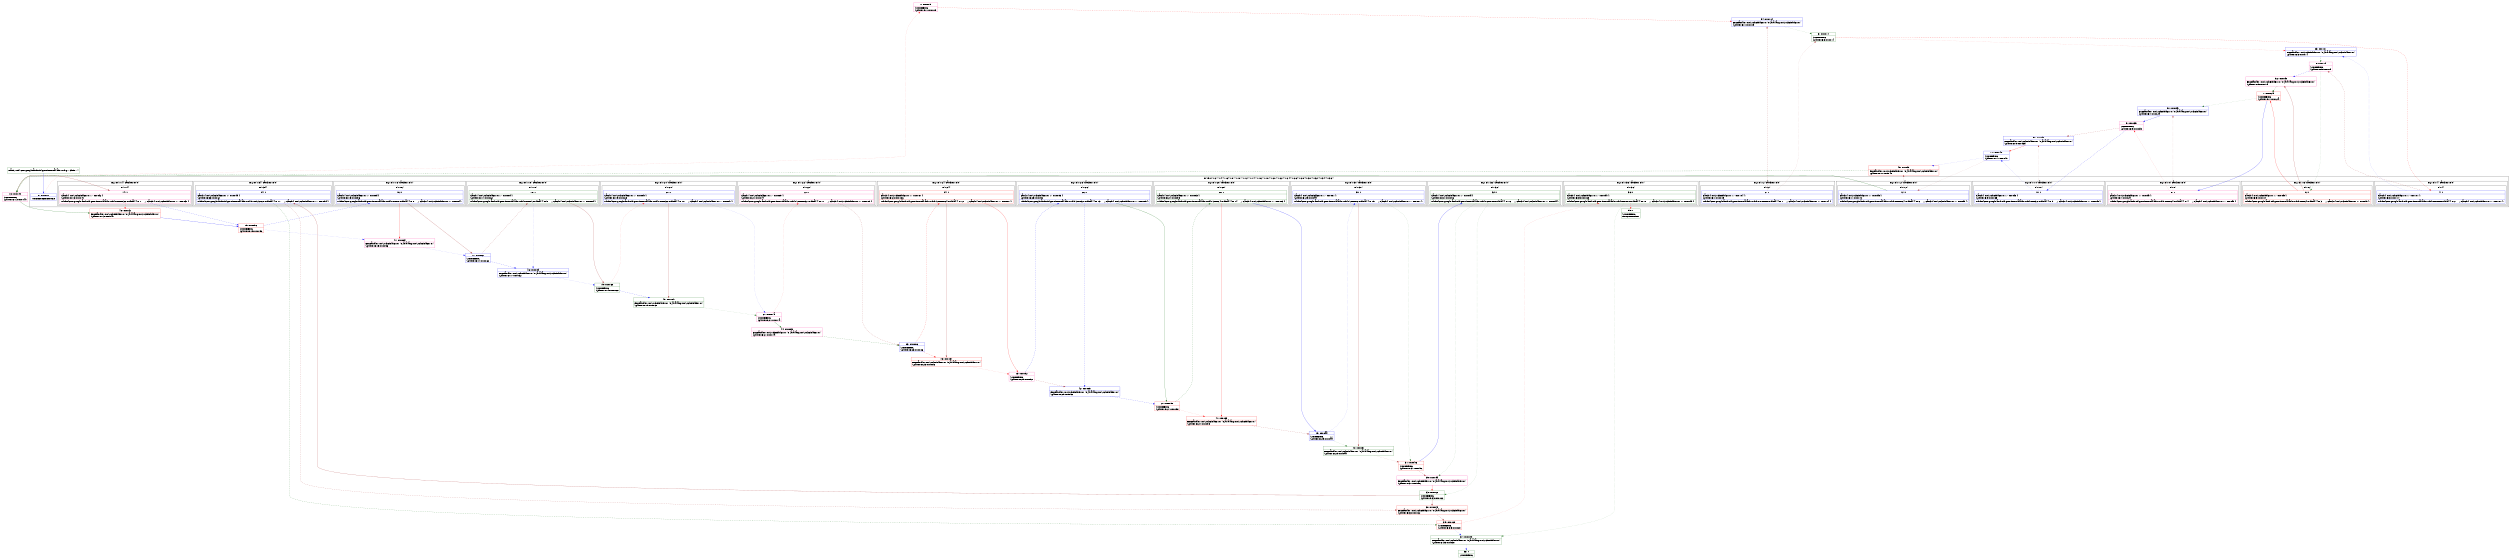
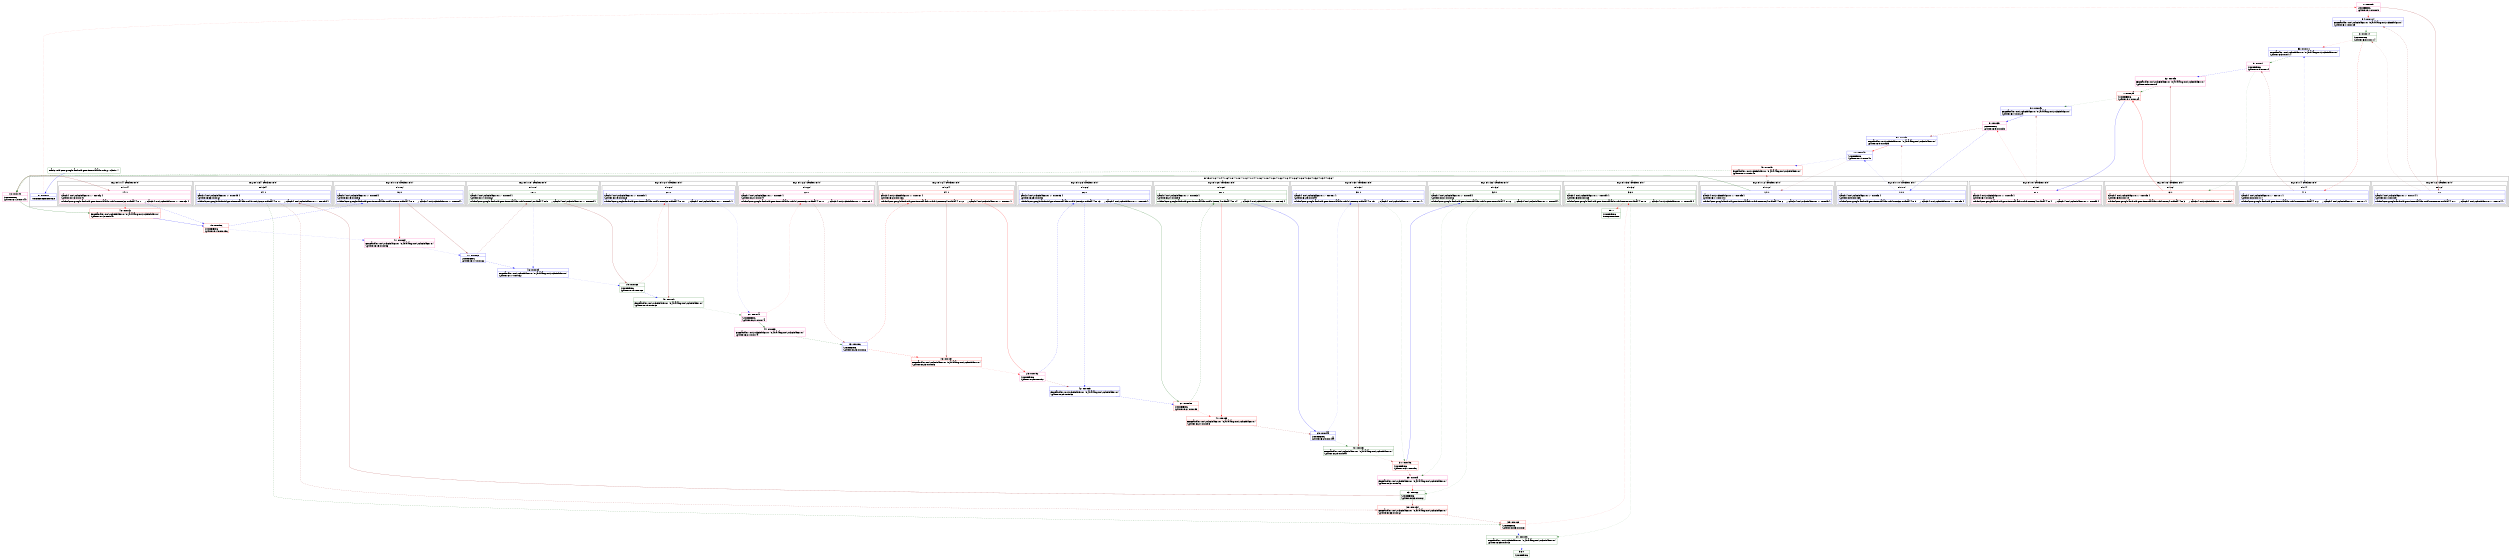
none -> (2436, 78)
